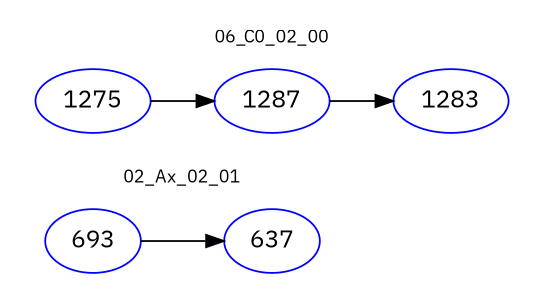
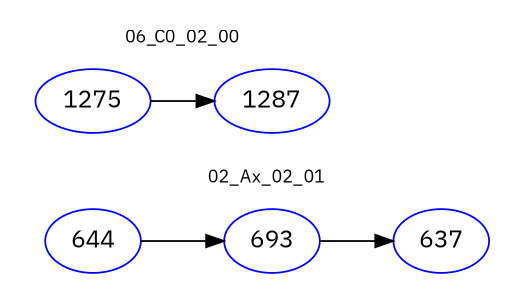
(451, 101) -> none
none -> (93, 241)
